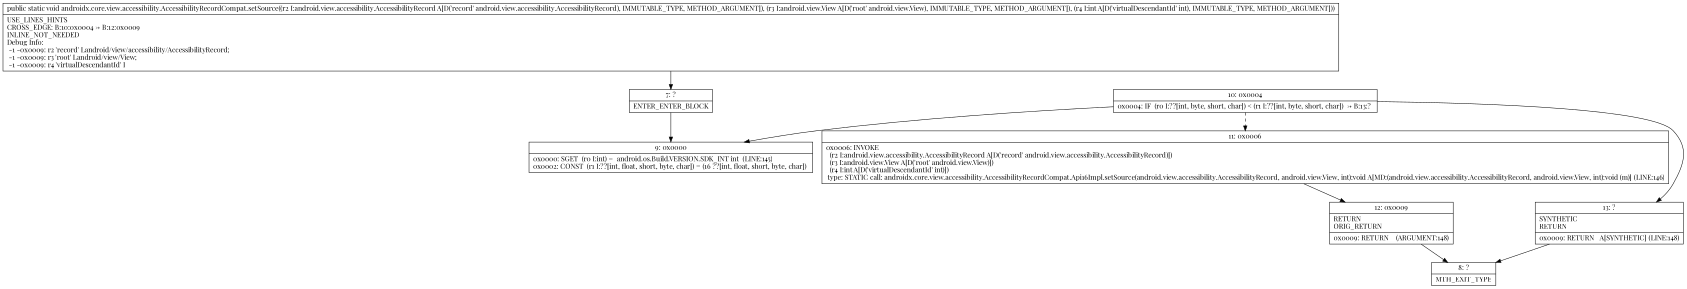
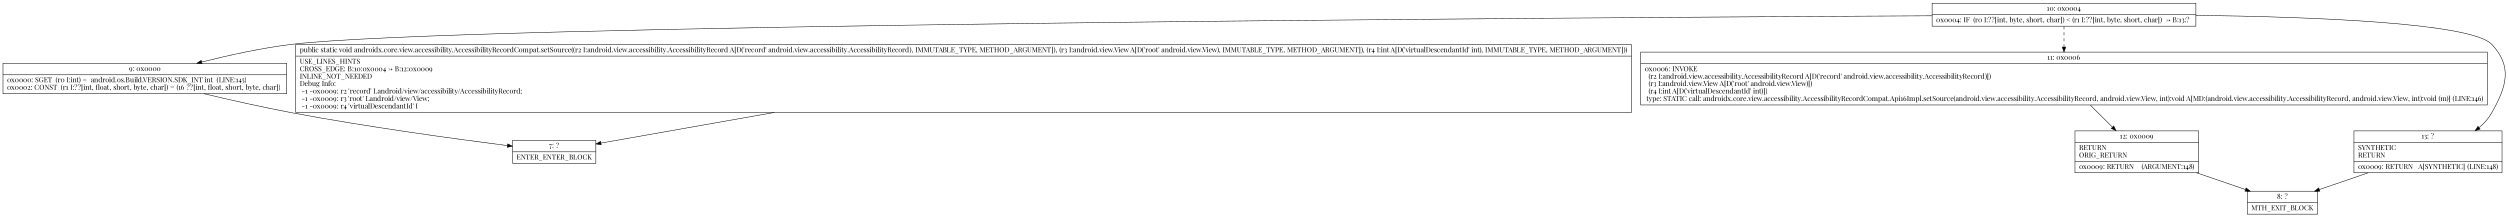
(671, 125) -> (355, 124)
(1464, 279) -> (2282, 208)
